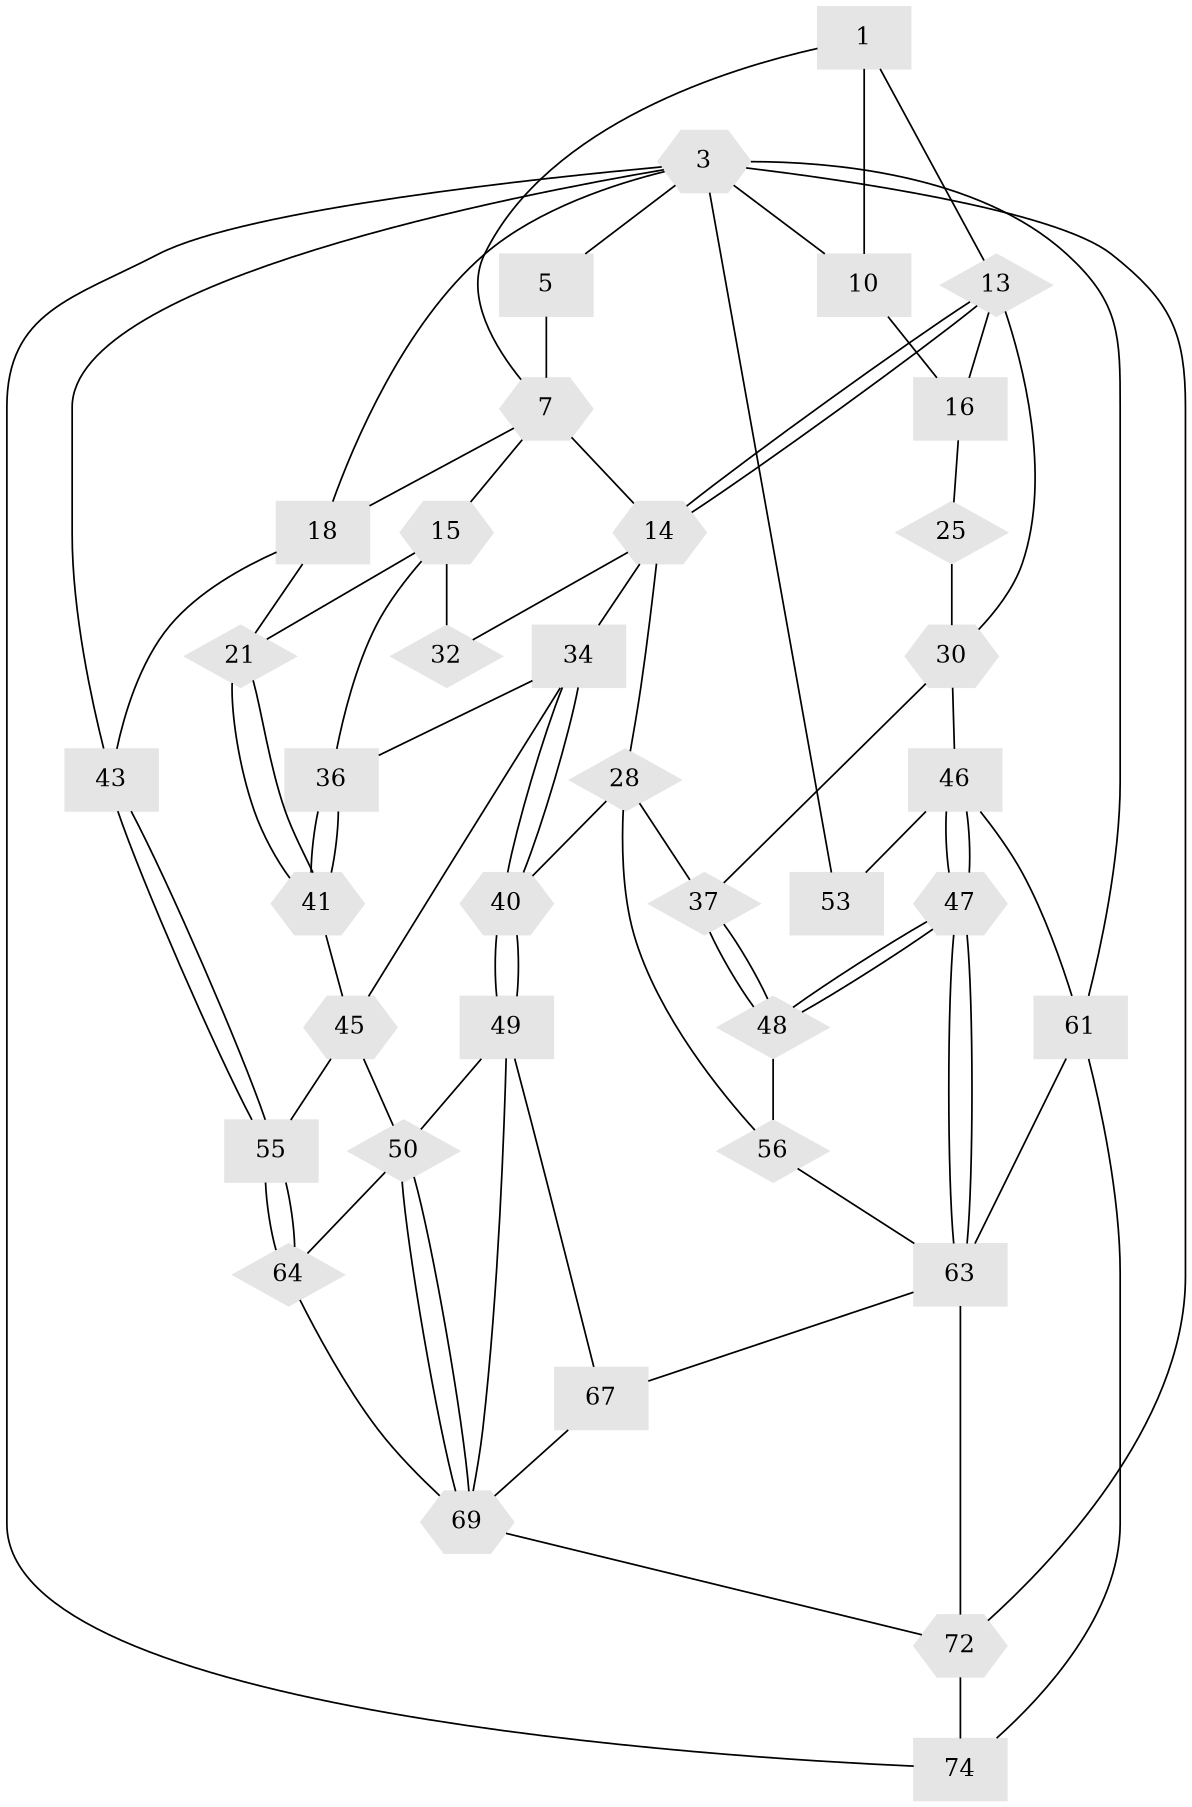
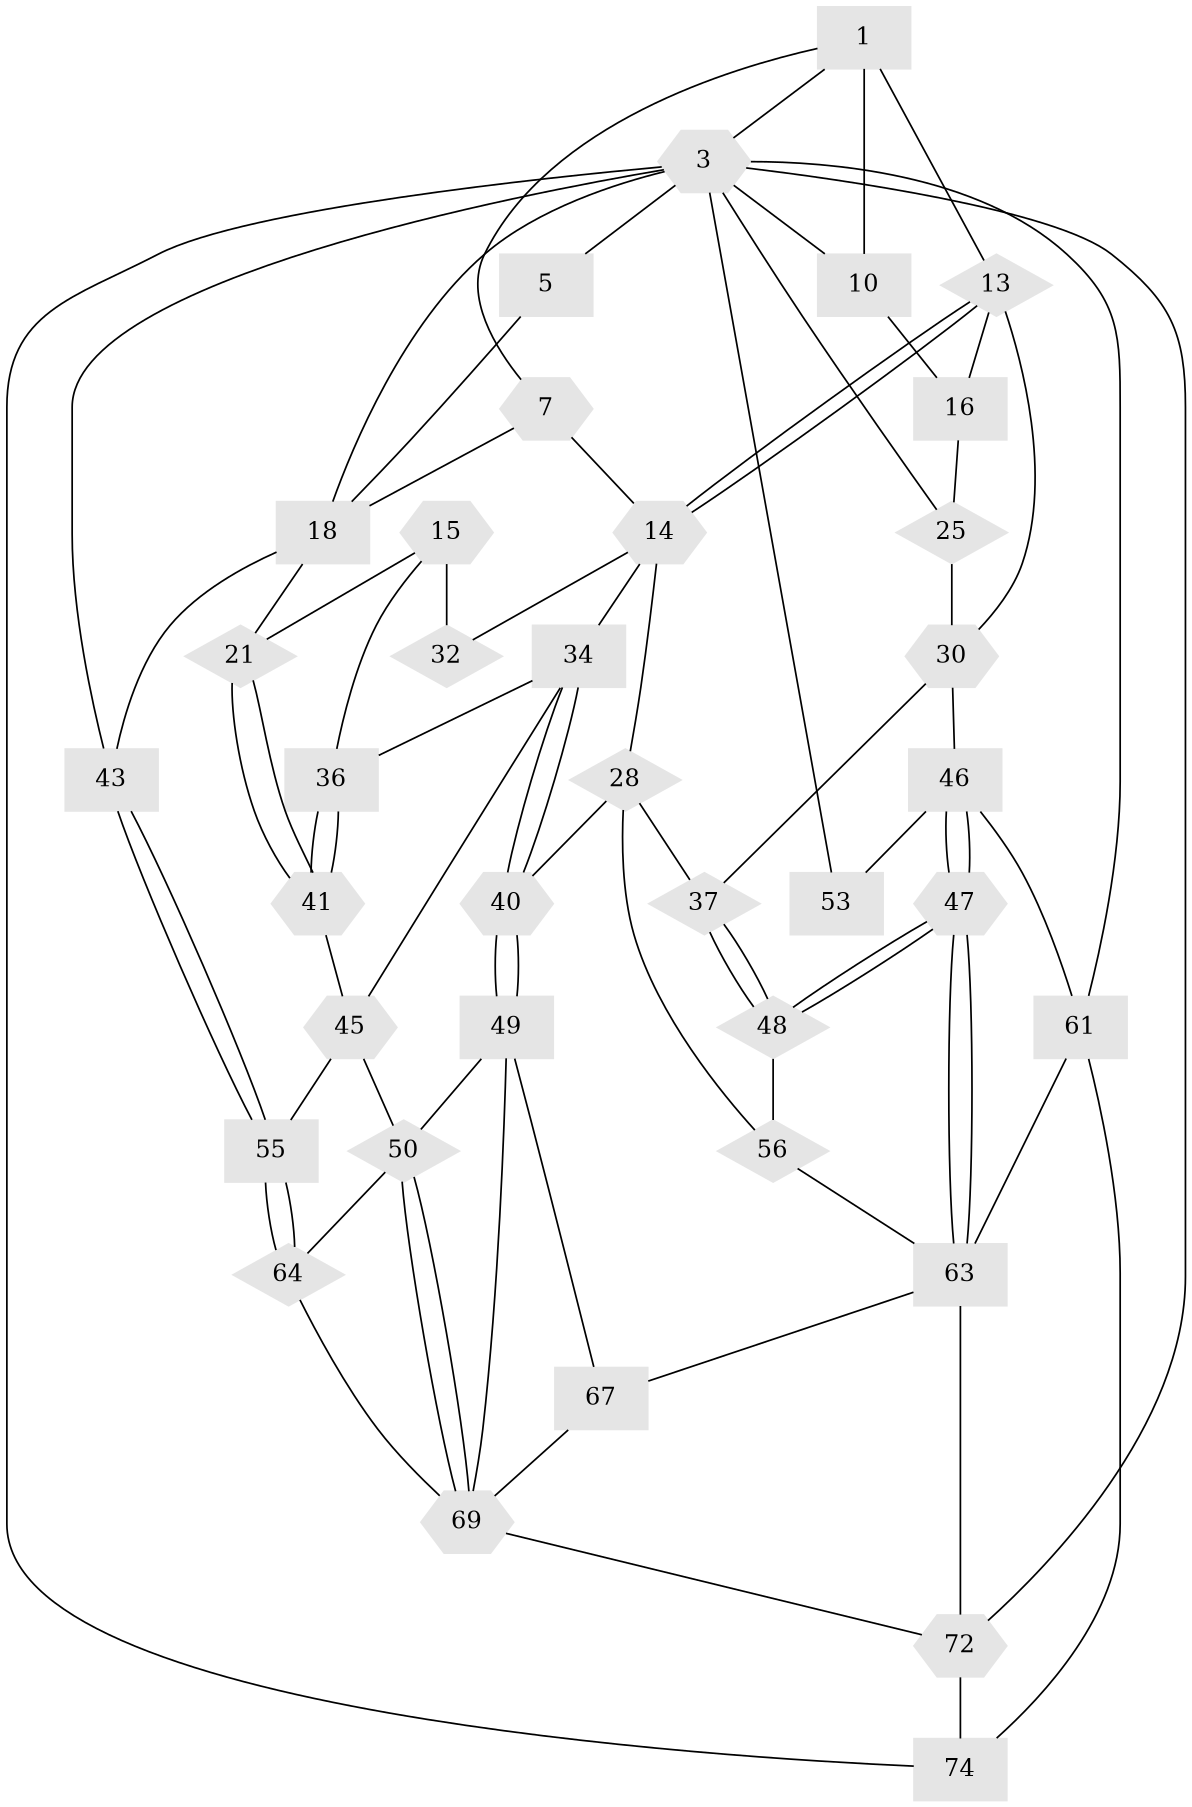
none -> (779, 104)
(546, 347) -> (438, 410)
none -> (827, 353)
(496, 471) -> none
